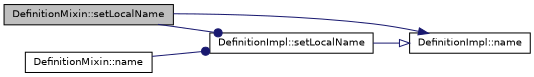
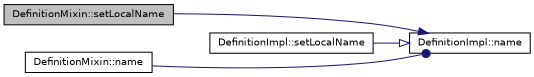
(186, 28) -> none
(177, 54) -> (287, 67)
